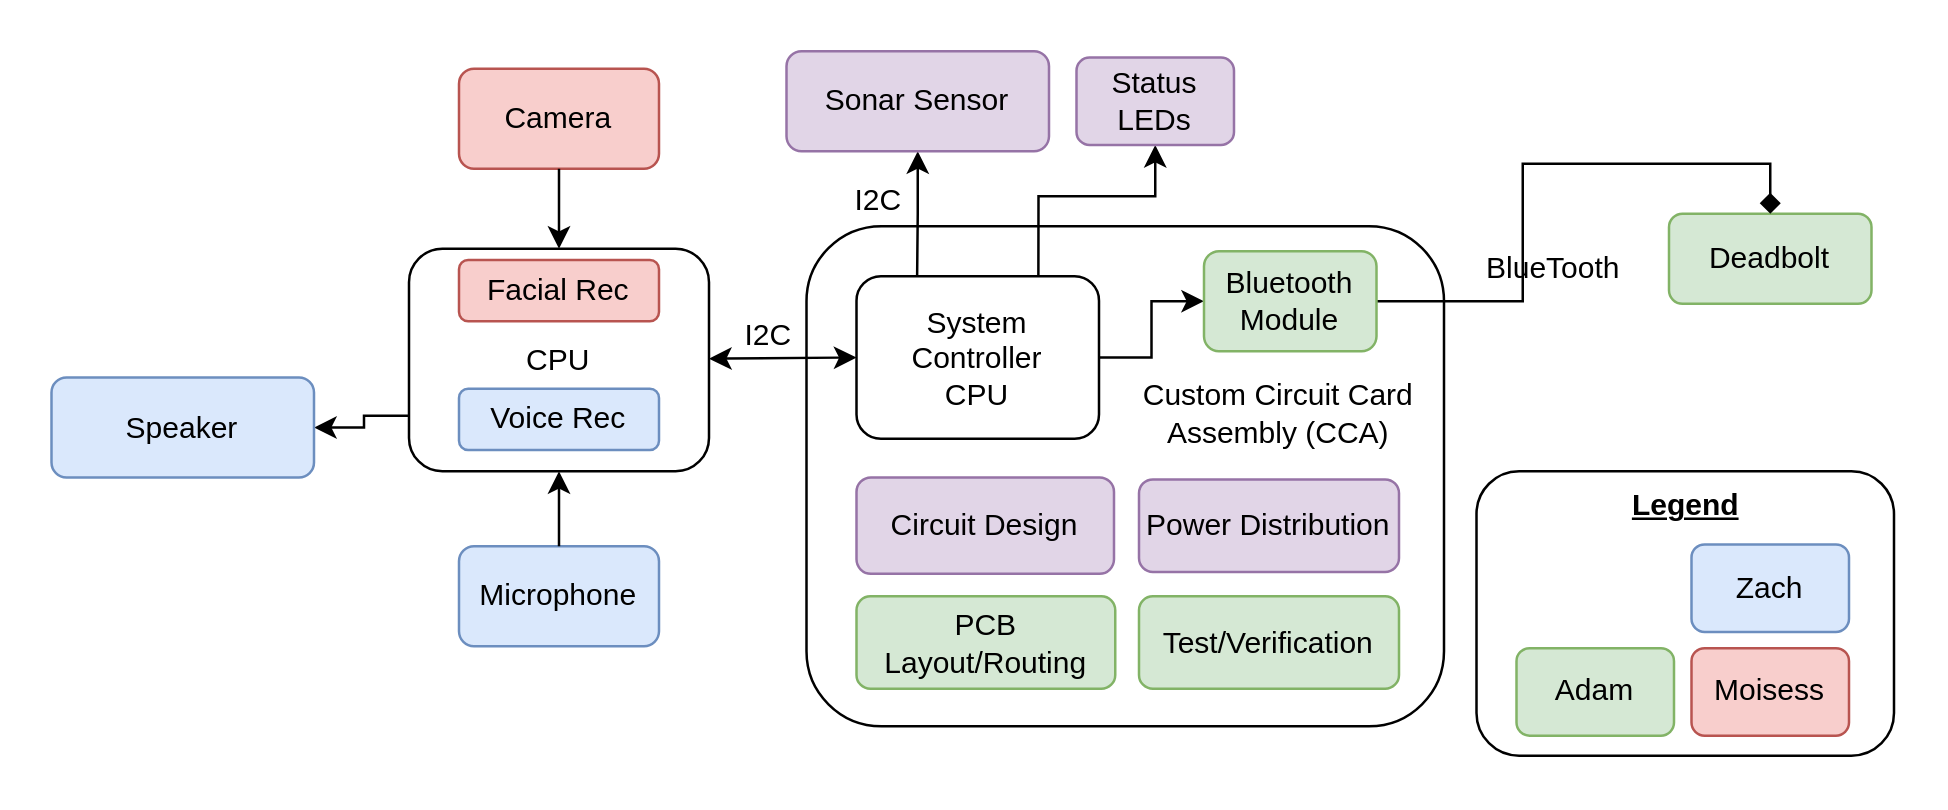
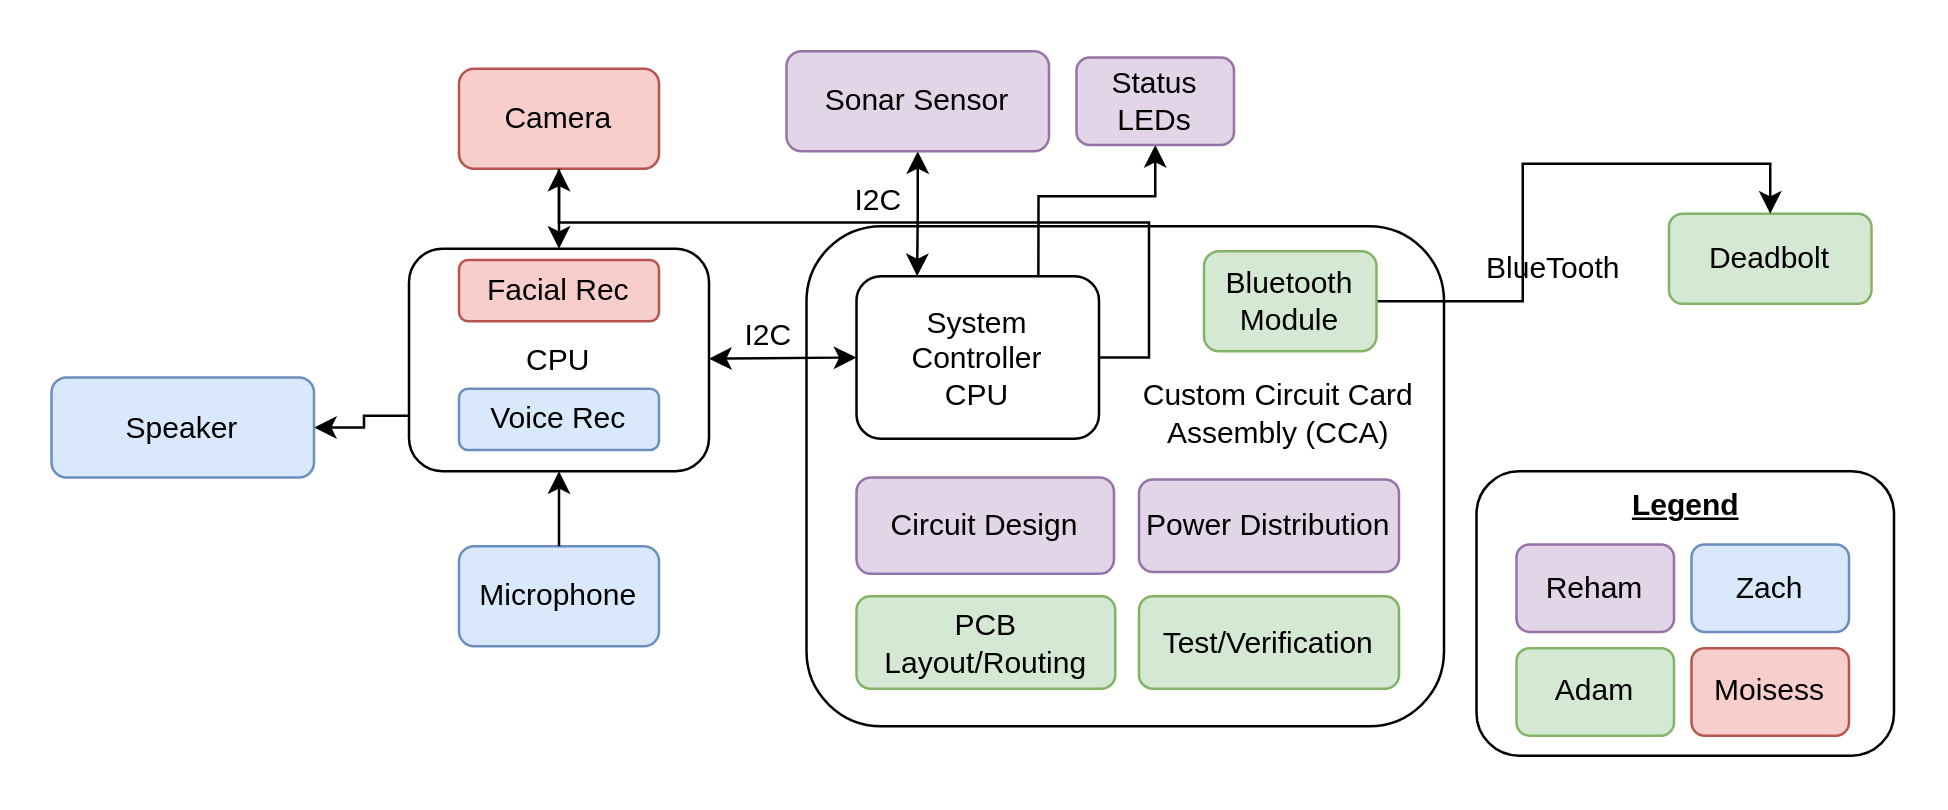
(1770, 193) -> (1770, 194)
(917, 265) -> (917, 258)
(1151, 313) -> (738, 223)
none -> (1595, 588)
